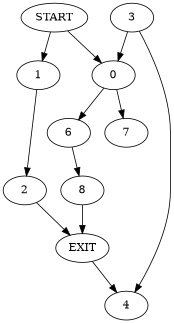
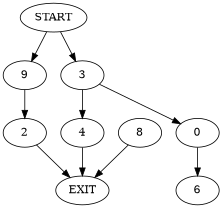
(82, 44) -> (66, 43)
(38, 75) -> (25, 75)
(126, 133) -> none
(75, 158) -> none
(102, 274) -> (82, 158)
